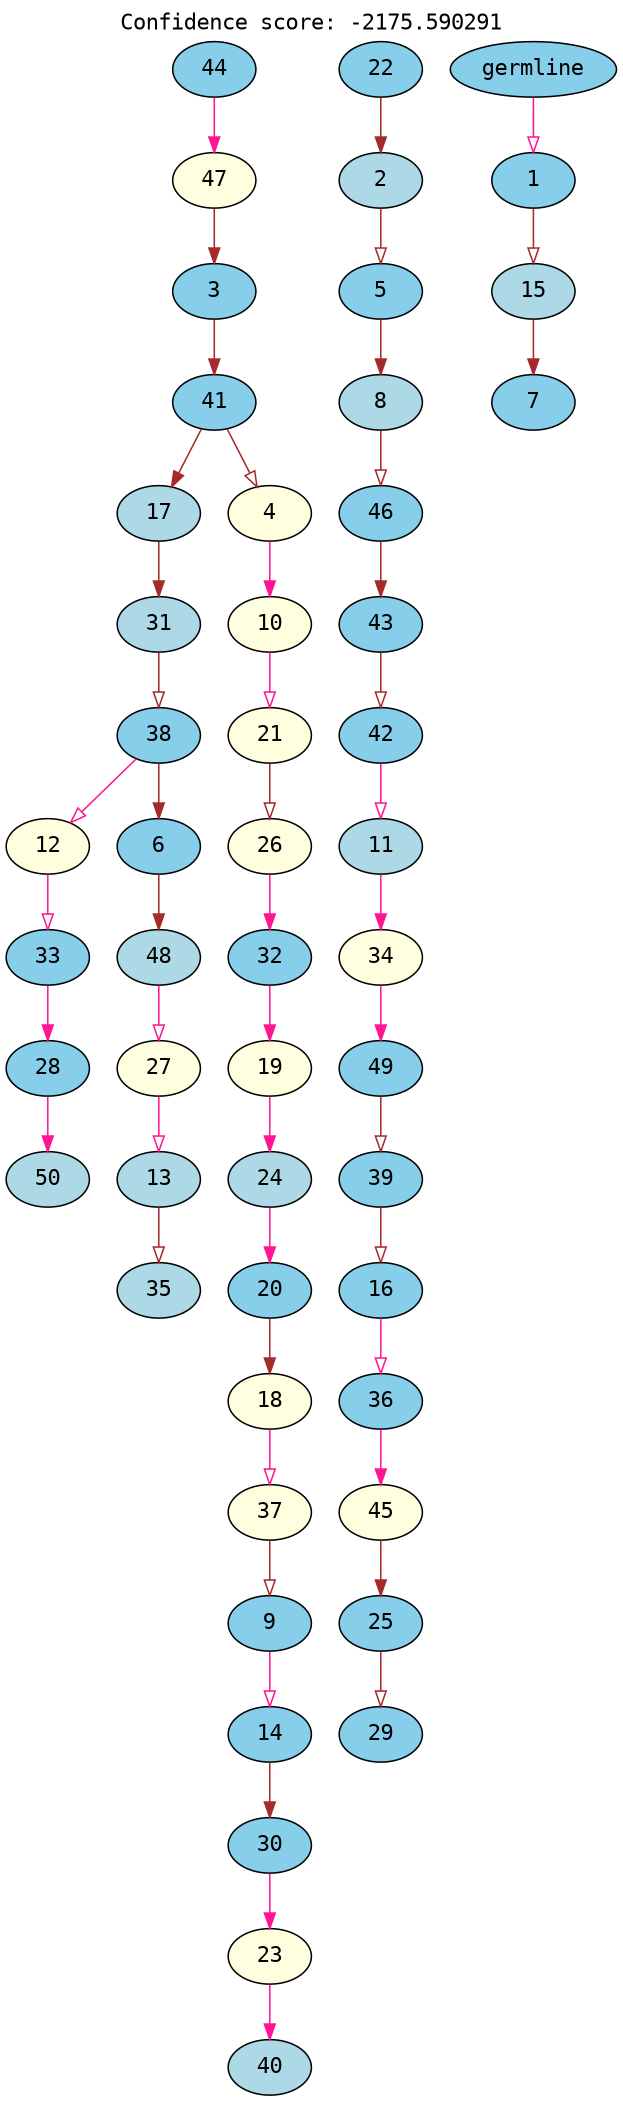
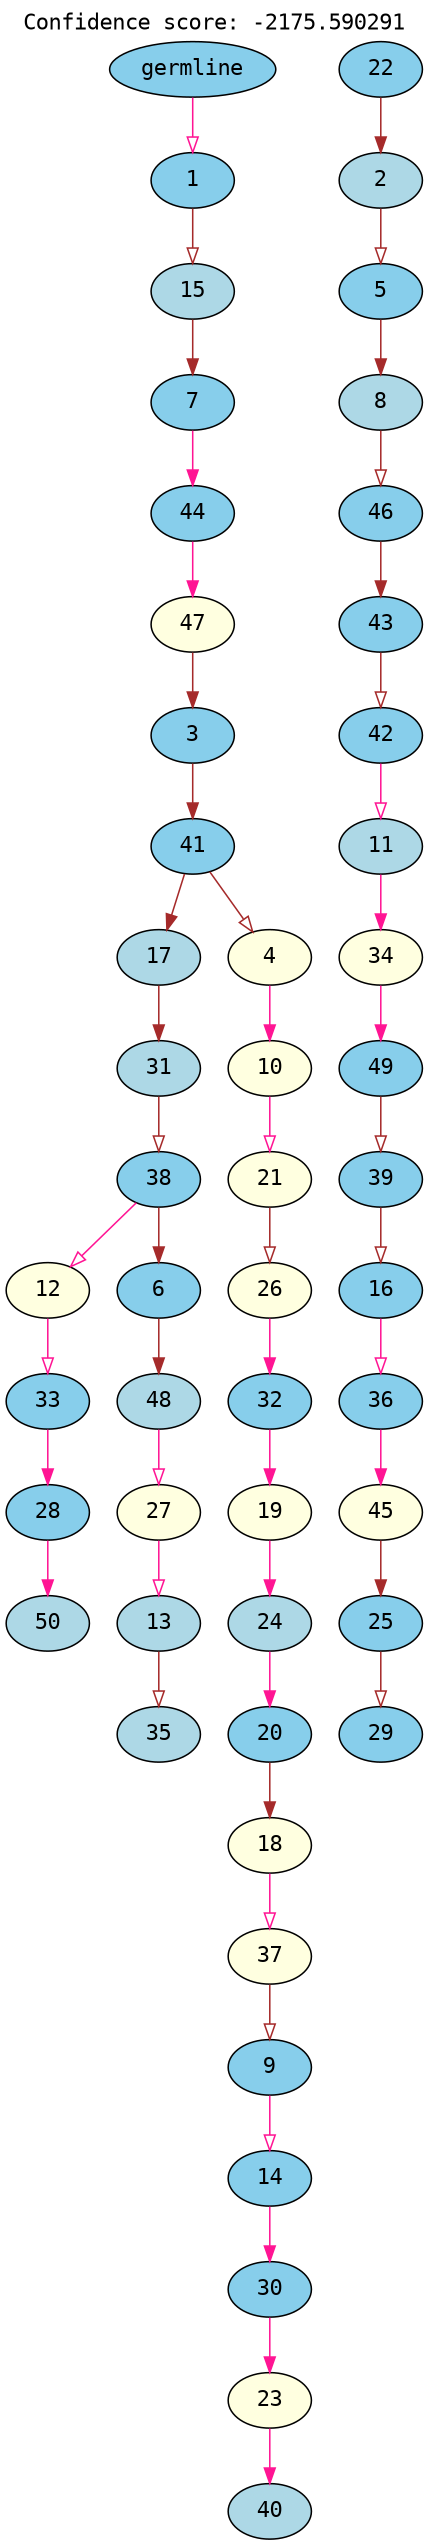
none -> (193, 450)
(270, 1782) -> (270, 2226)
